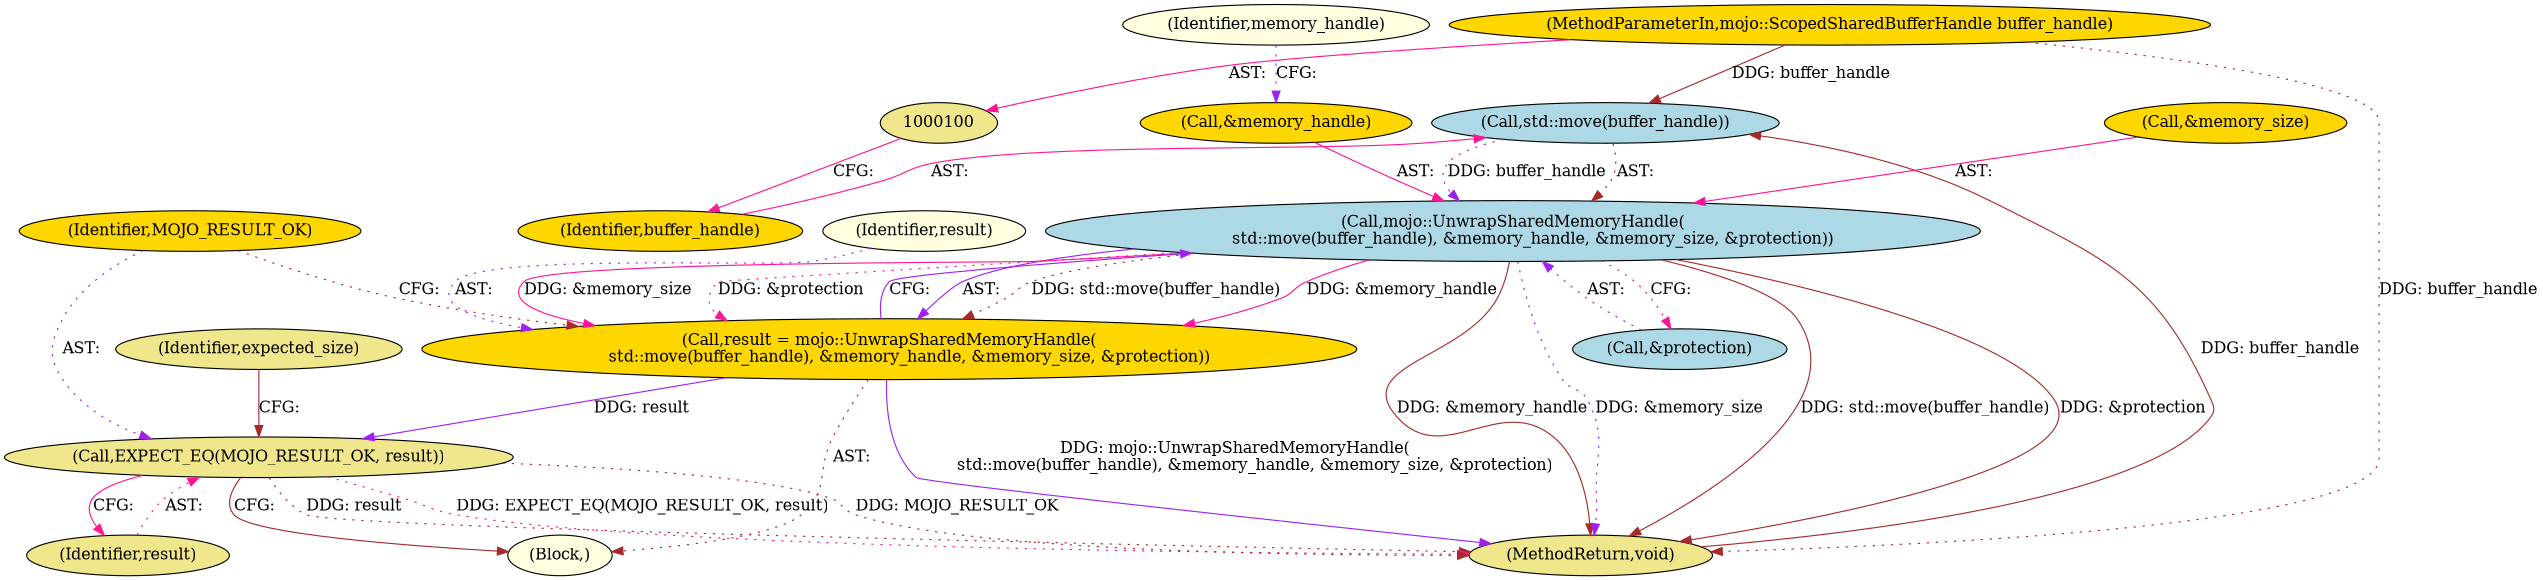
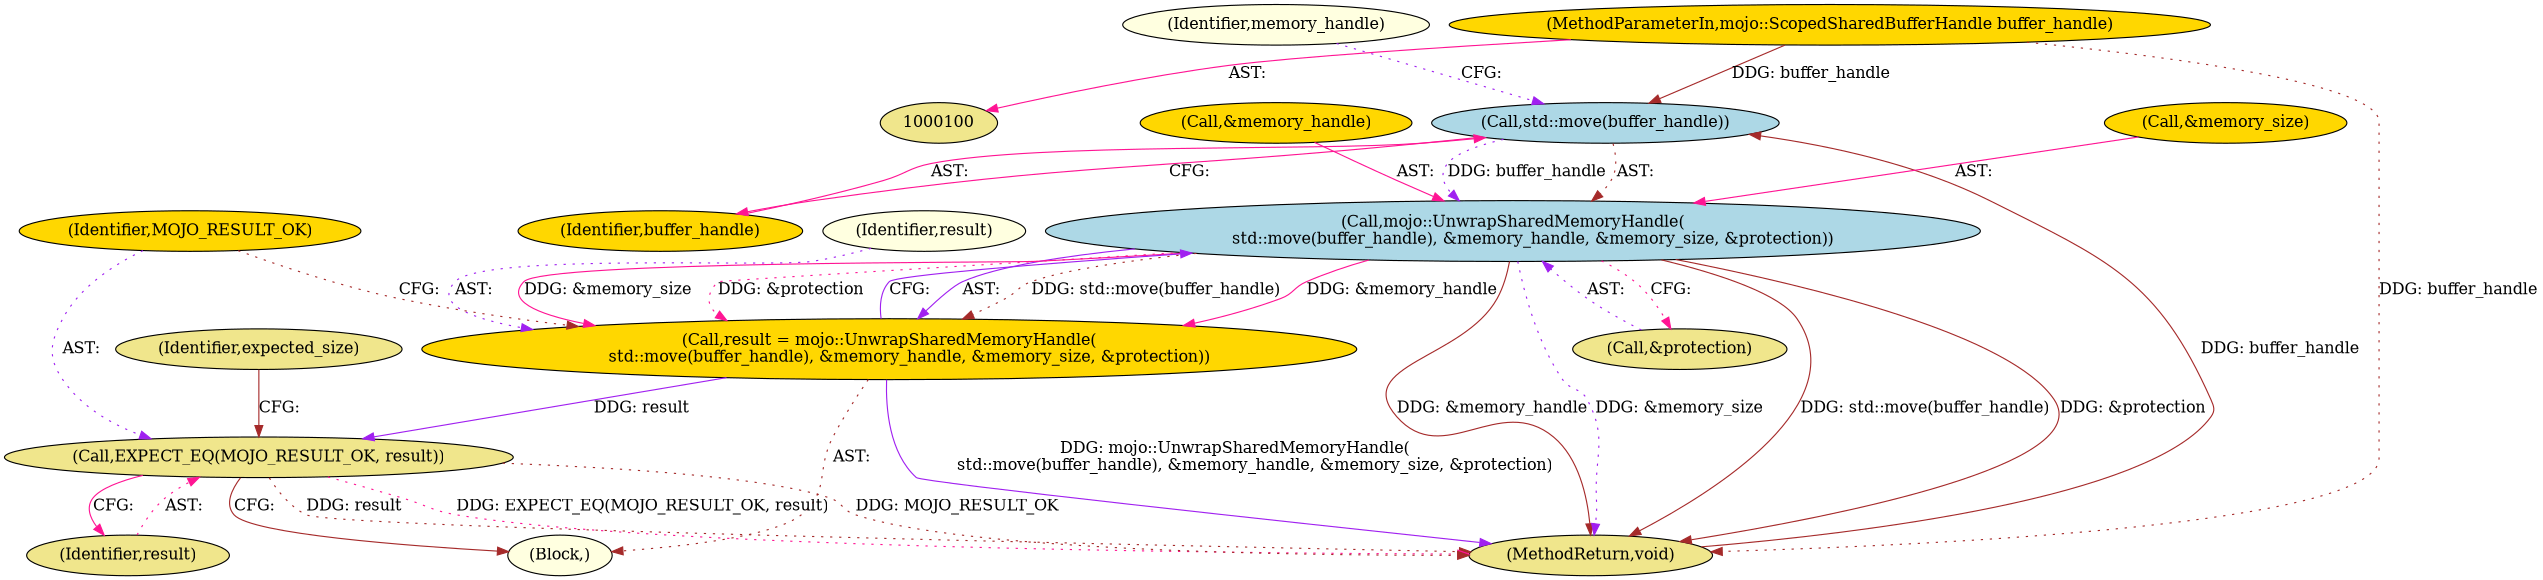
(1276, 68) -> (1435, 72)
(810, 173) -> (1114, 168)
(1680, 349) -> (1680, 349)
